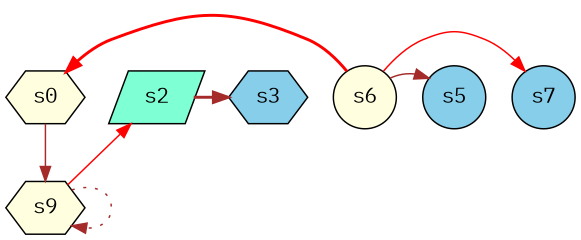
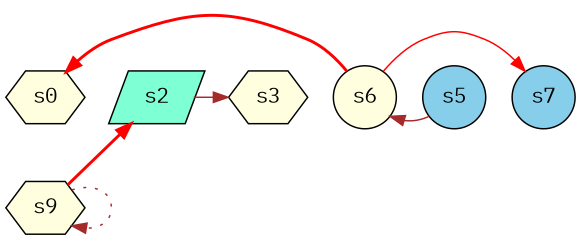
(402, 74) -> (417, 120)
(203, 97) -> (203, 97)
(268, 97) -> (268, 97)
(45, 145) -> none
(94, 160) -> (94, 160)
